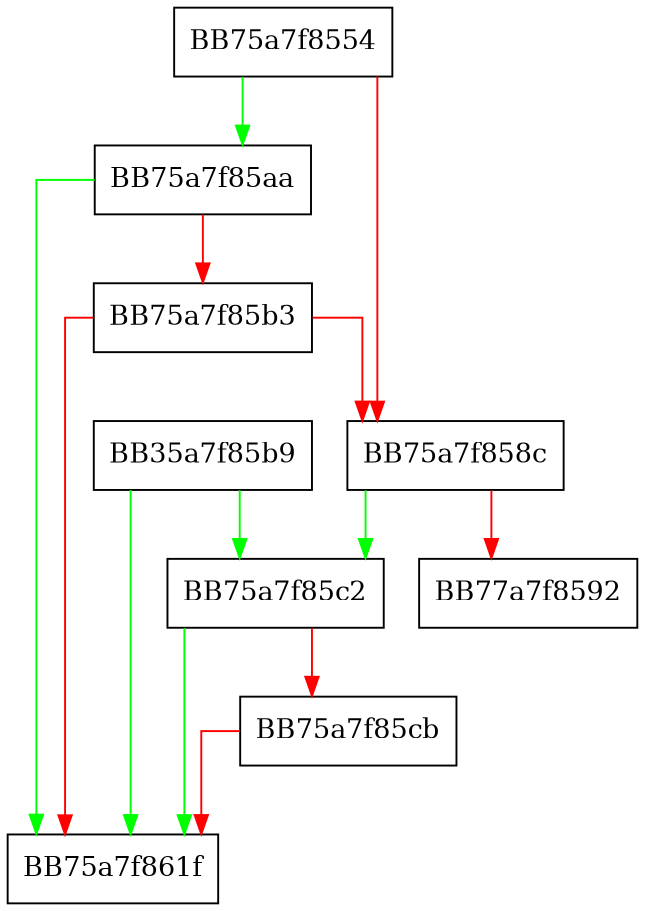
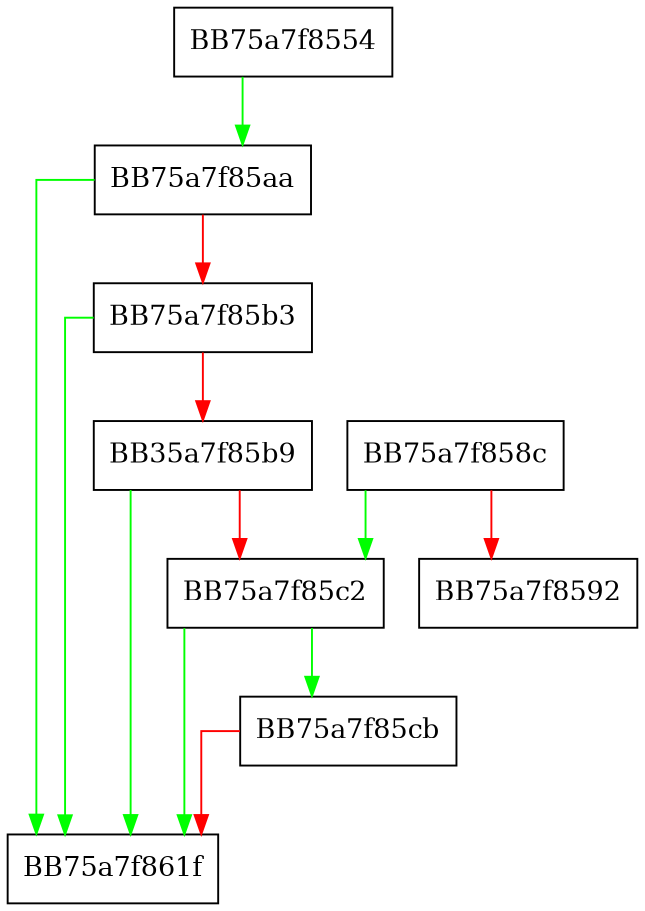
(377, 239) -> none
(362, 335) -> (203, 377)
(240, 515) -> (240, 515)
(65, 552) -> (65, 552)
(528, 593) -> (528, 593)
(312, 652) -> (312, 652)
